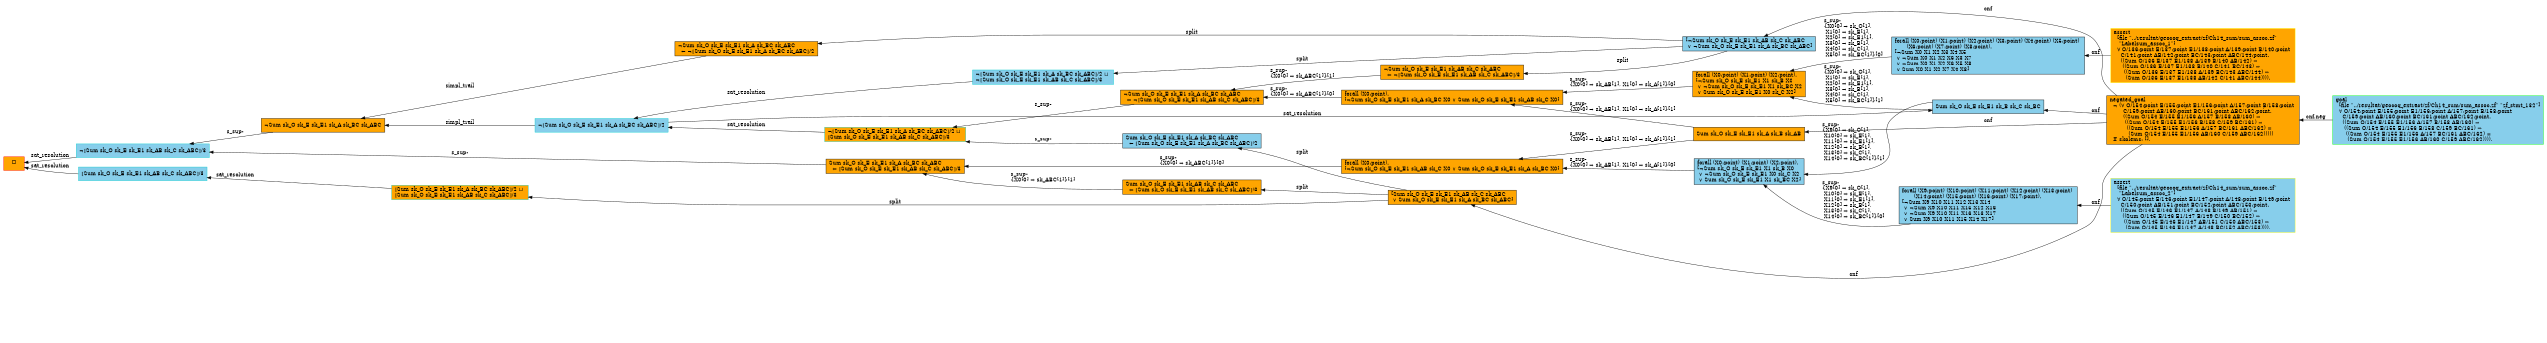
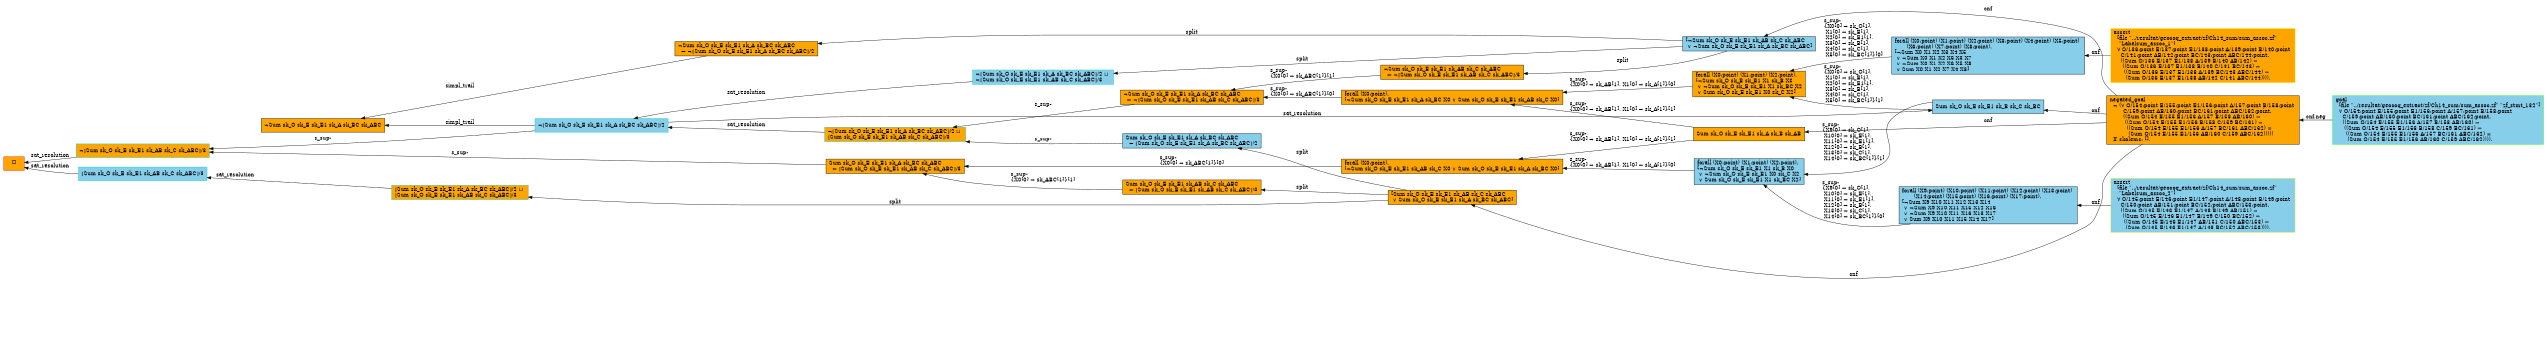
(233, 138) -> (374, 142)
(143, 151) -> (143, 151)
